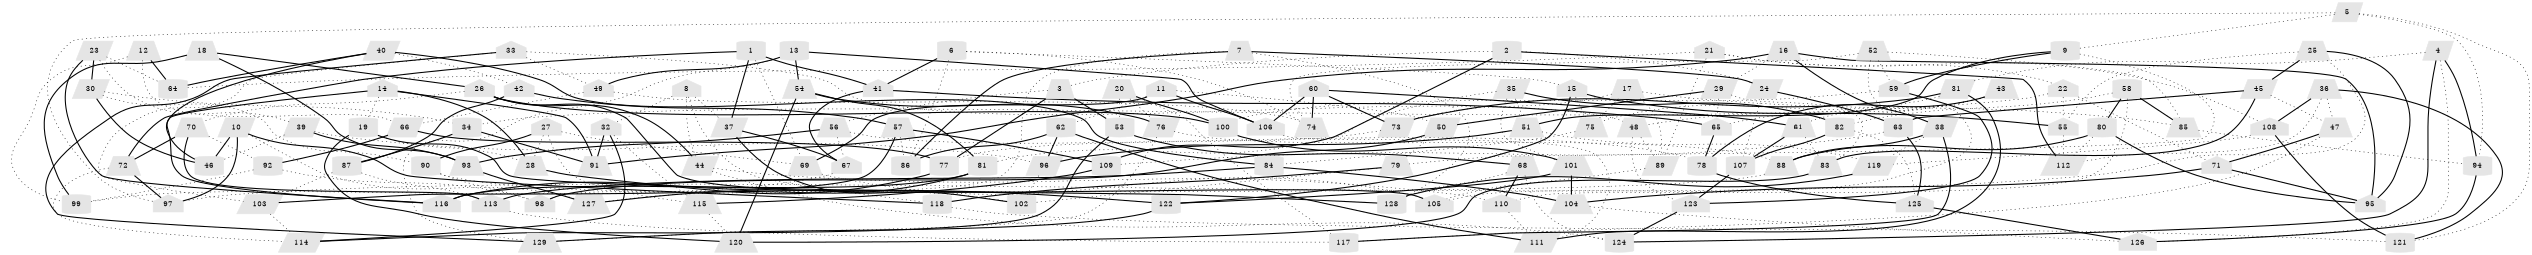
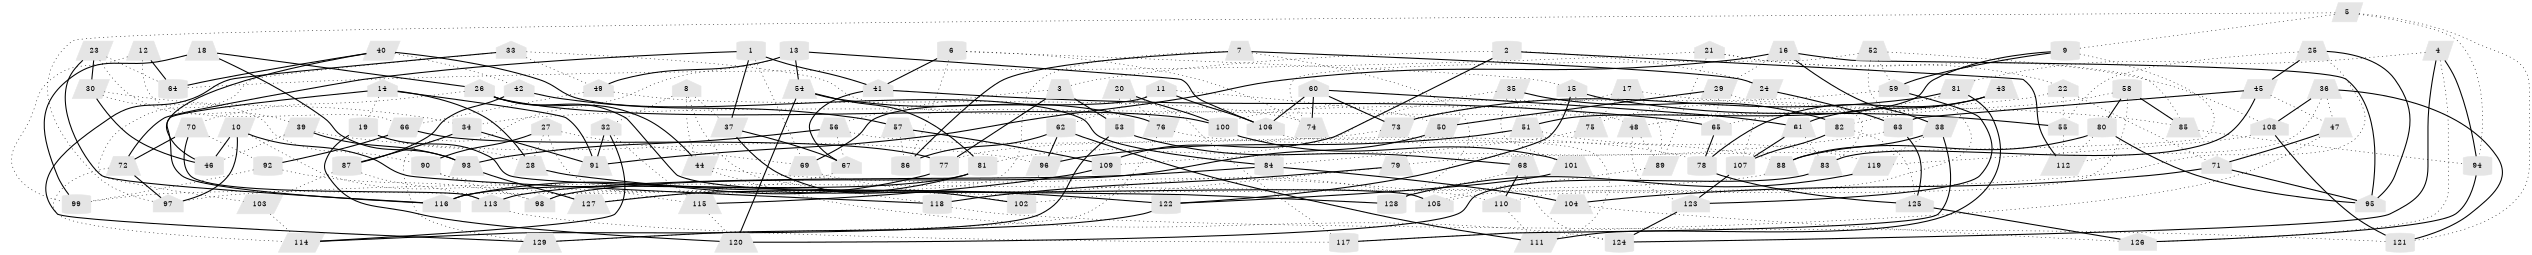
(1897, 108) -> (1897, 108)
(1571, 185) -> none
(598, 194) -> none
